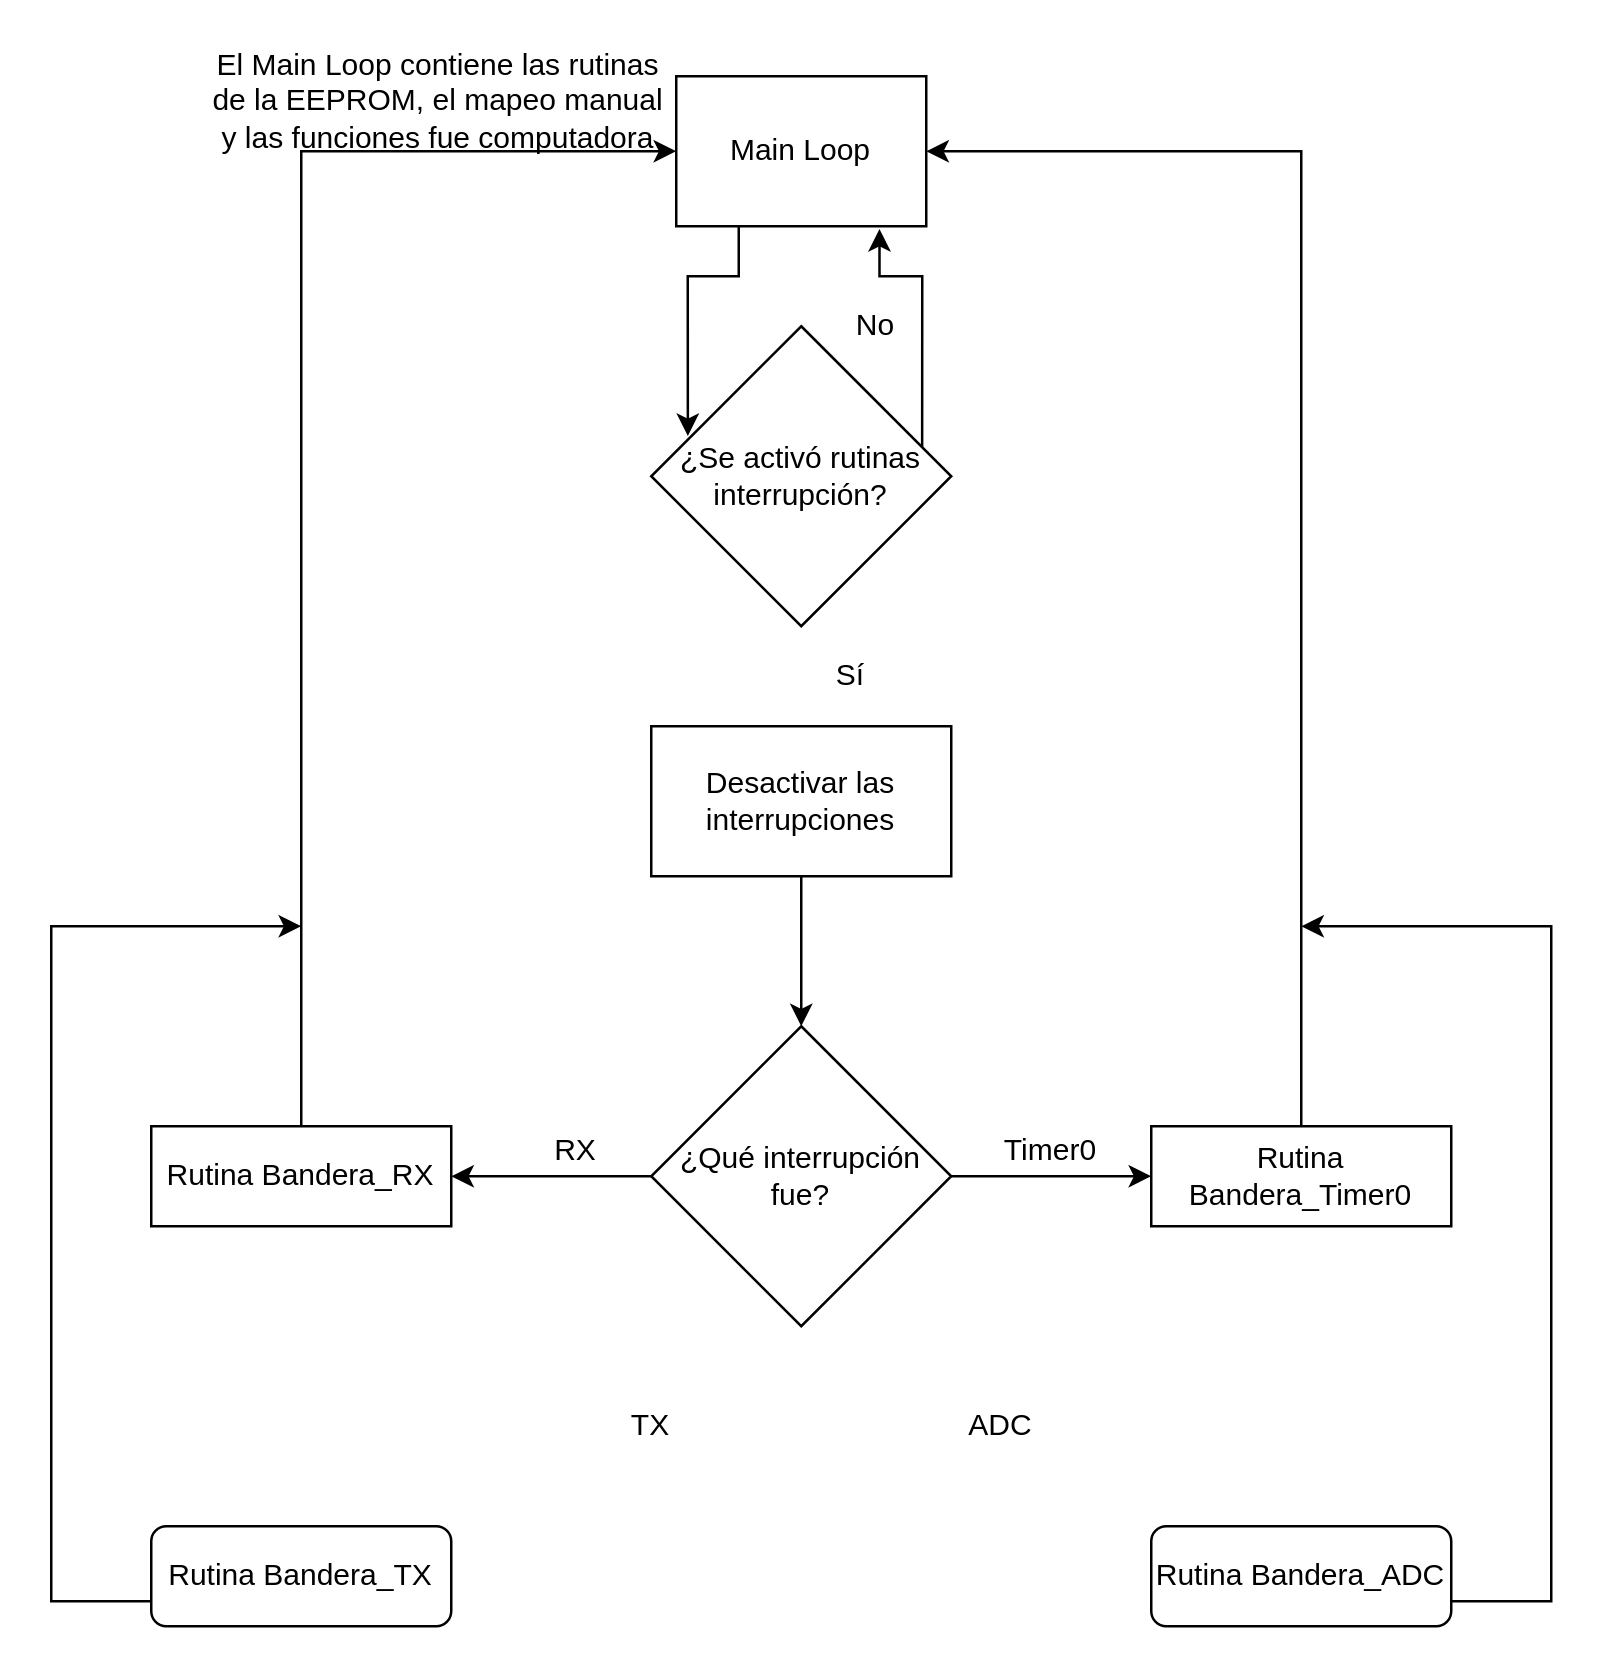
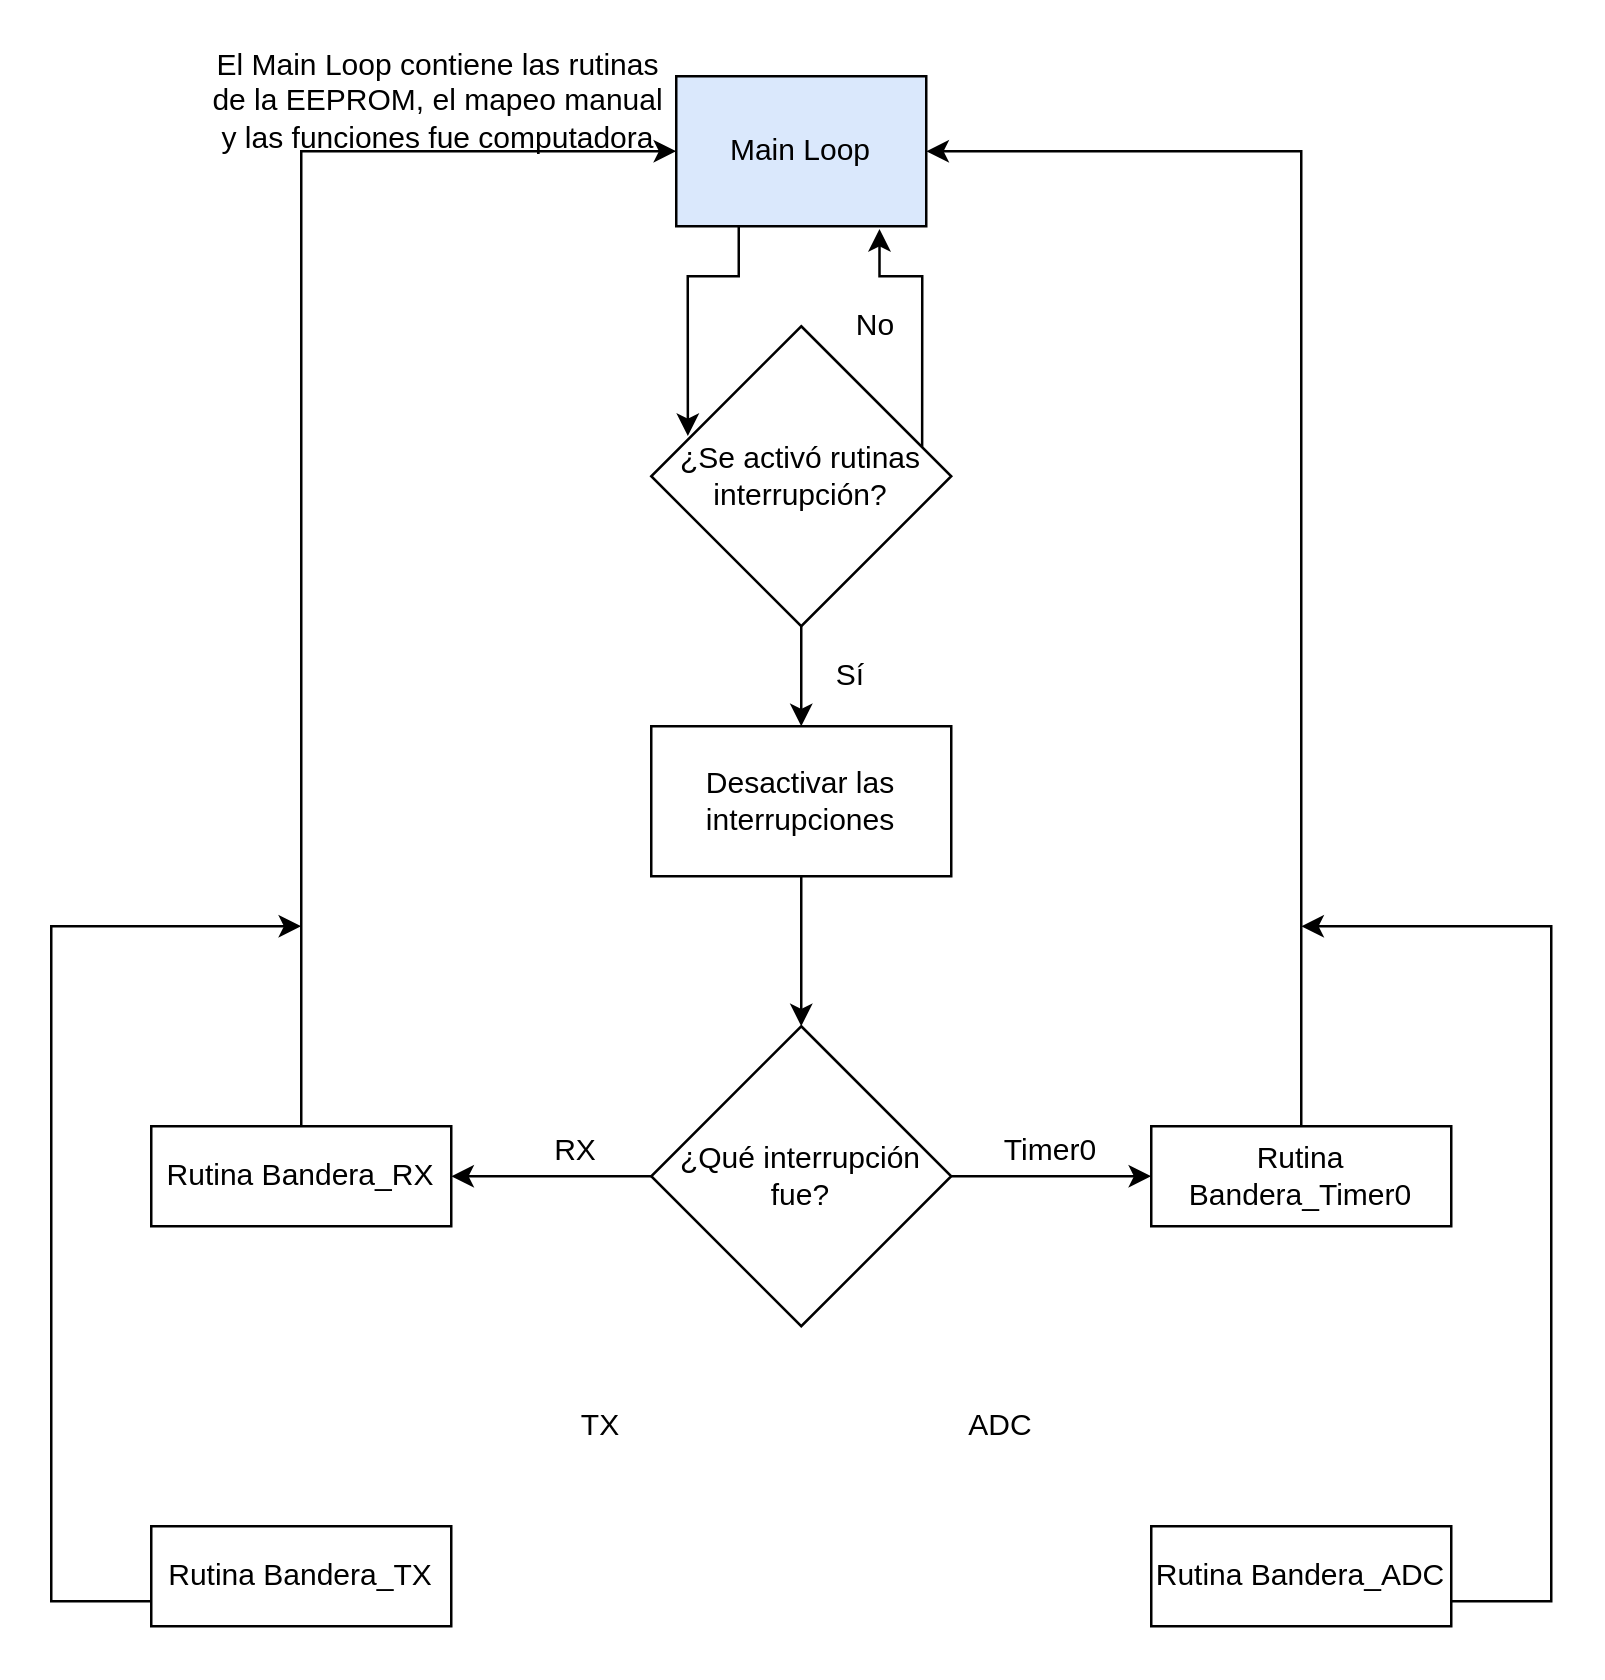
(801, 151) -> (801, 151)
none -> (801, 668)
(651, 1426) -> (601, 1426)
(301, 1576) -> (301, 1576)
(1301, 1576) -> (1301, 1576)
